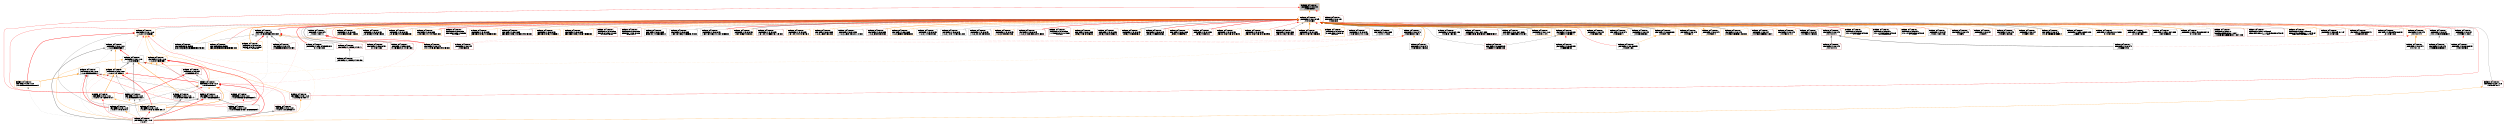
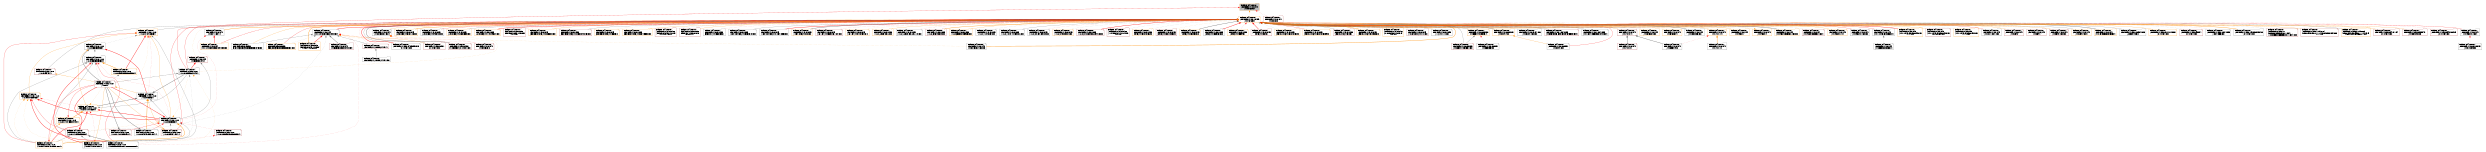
(1541, 32) -> none
(57, 95) -> (127, 90)
